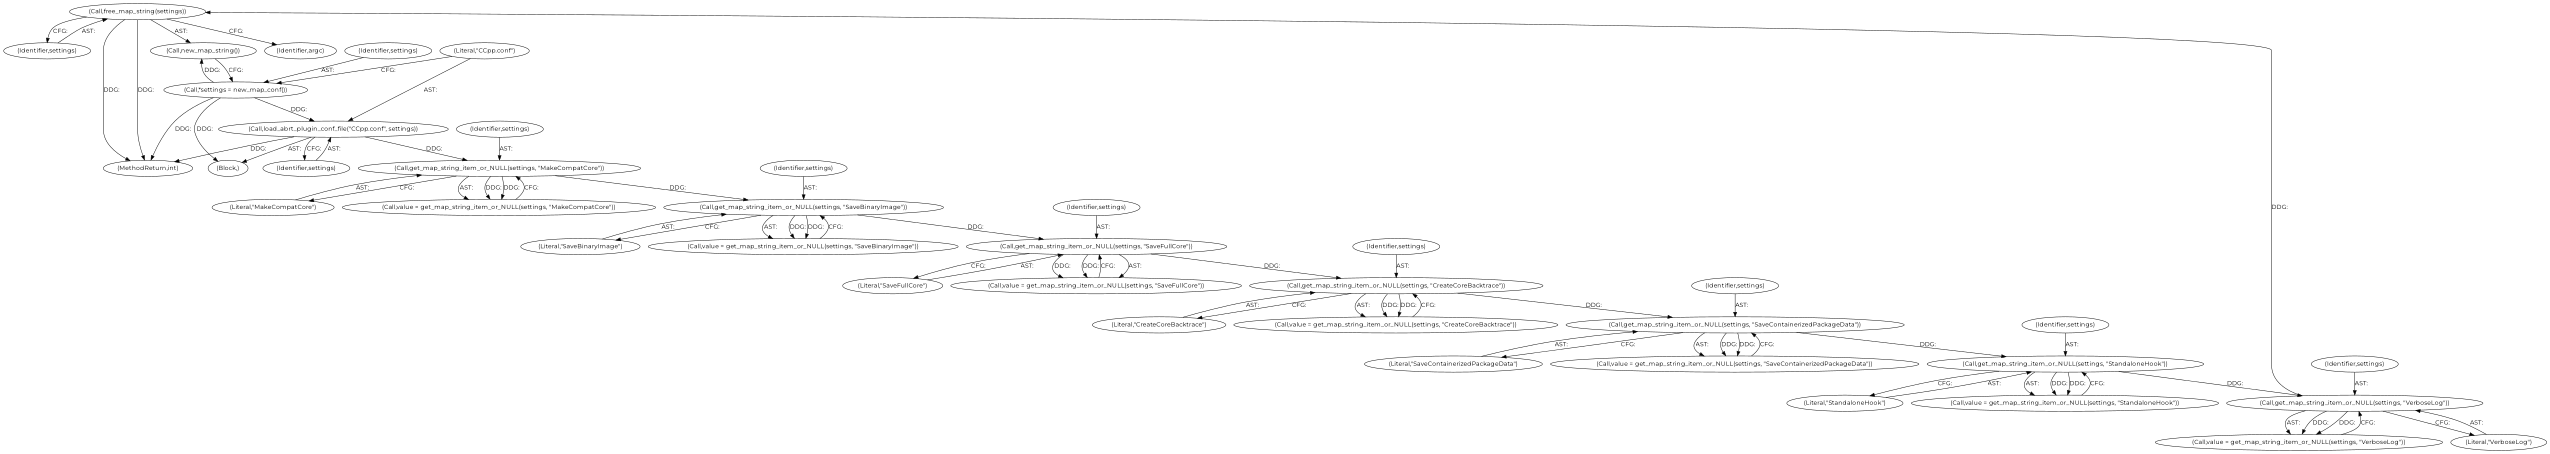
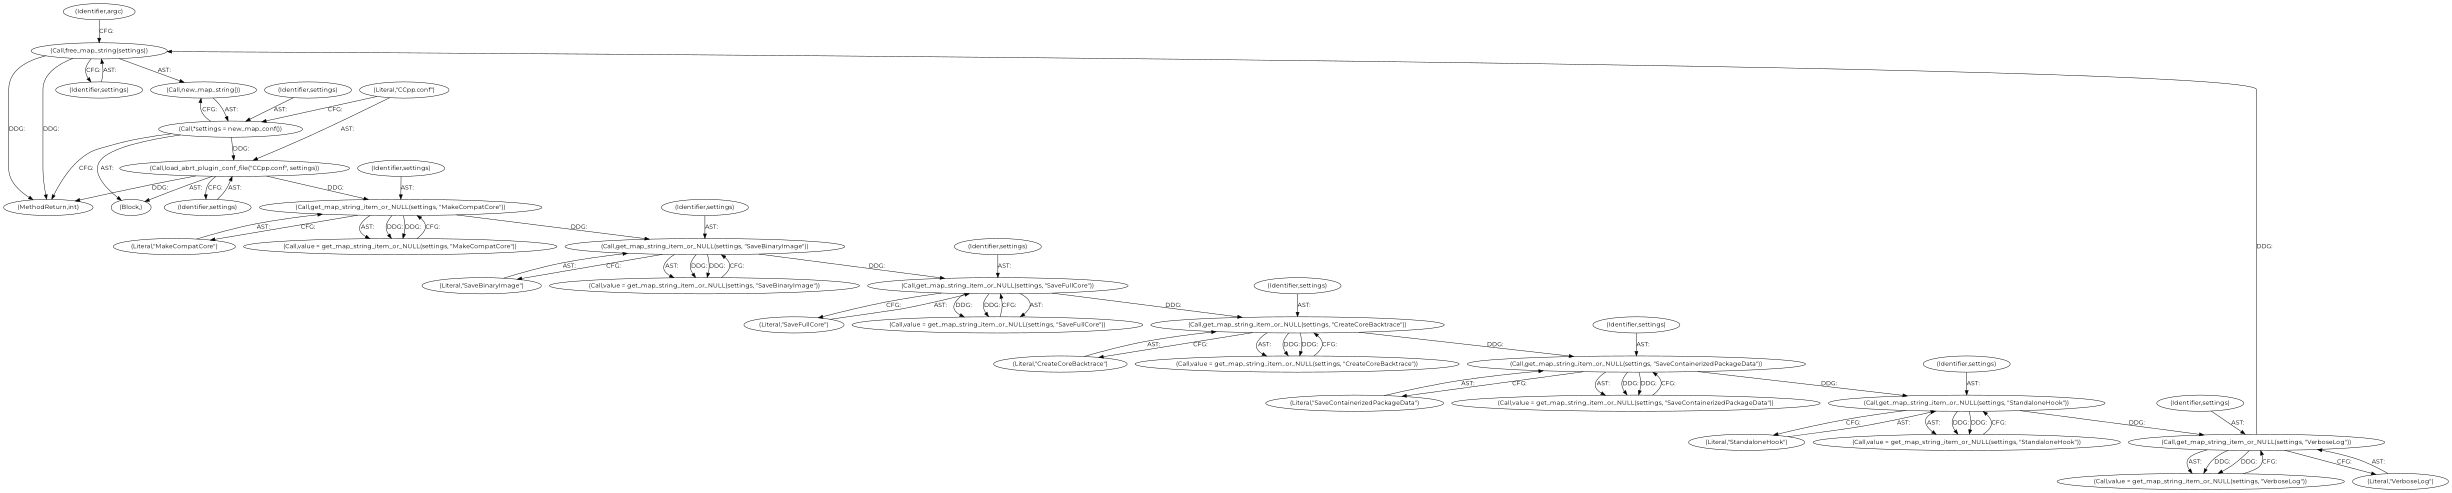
(220, 31) -> (99, 29)
(213, 70) -> (211, 110)
(237, 70) -> (232, 110)
(184, 129) -> (87, 168)
(206, 129) -> (108, 168)
